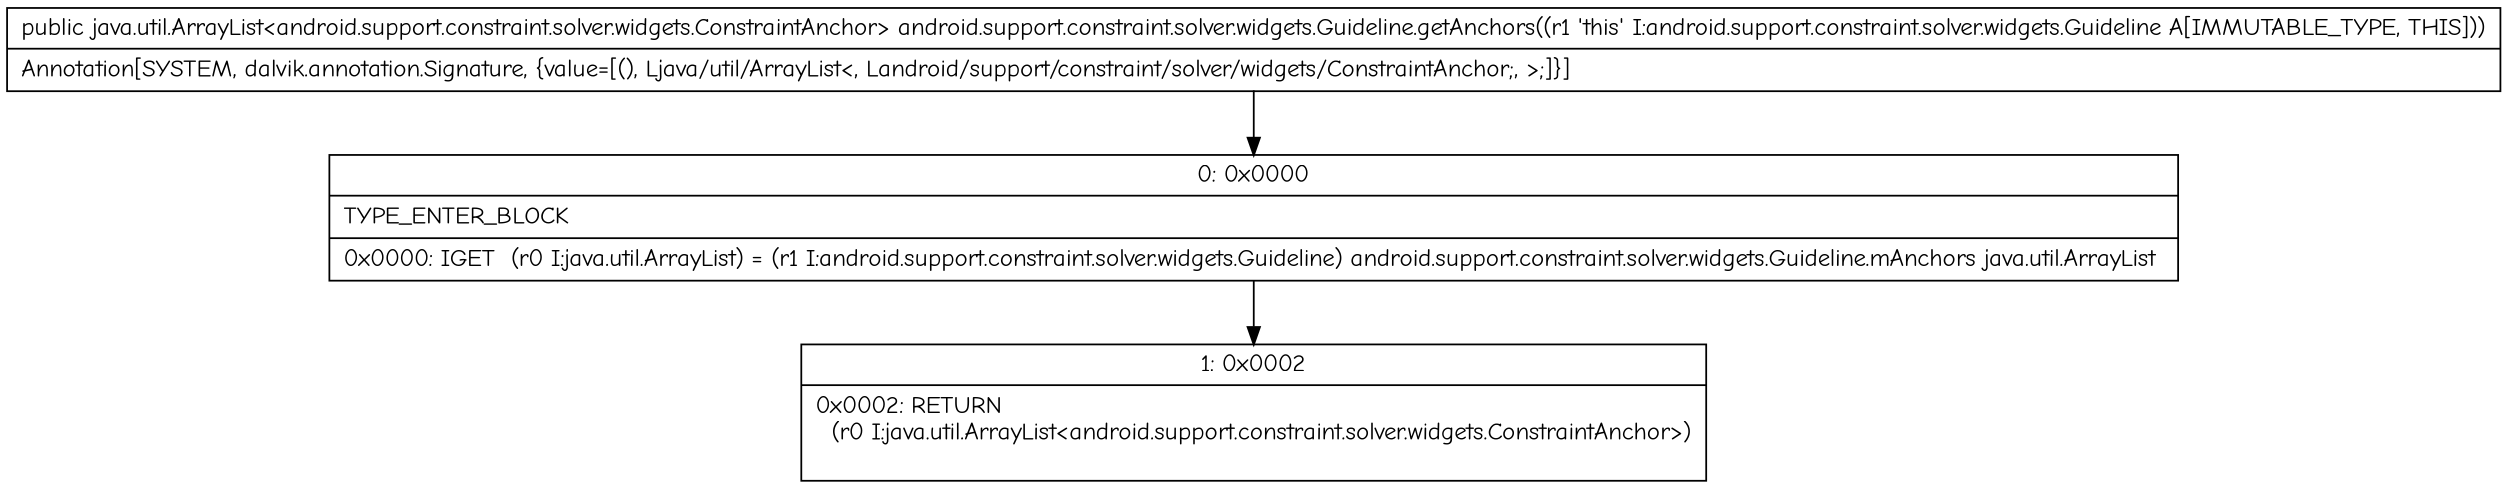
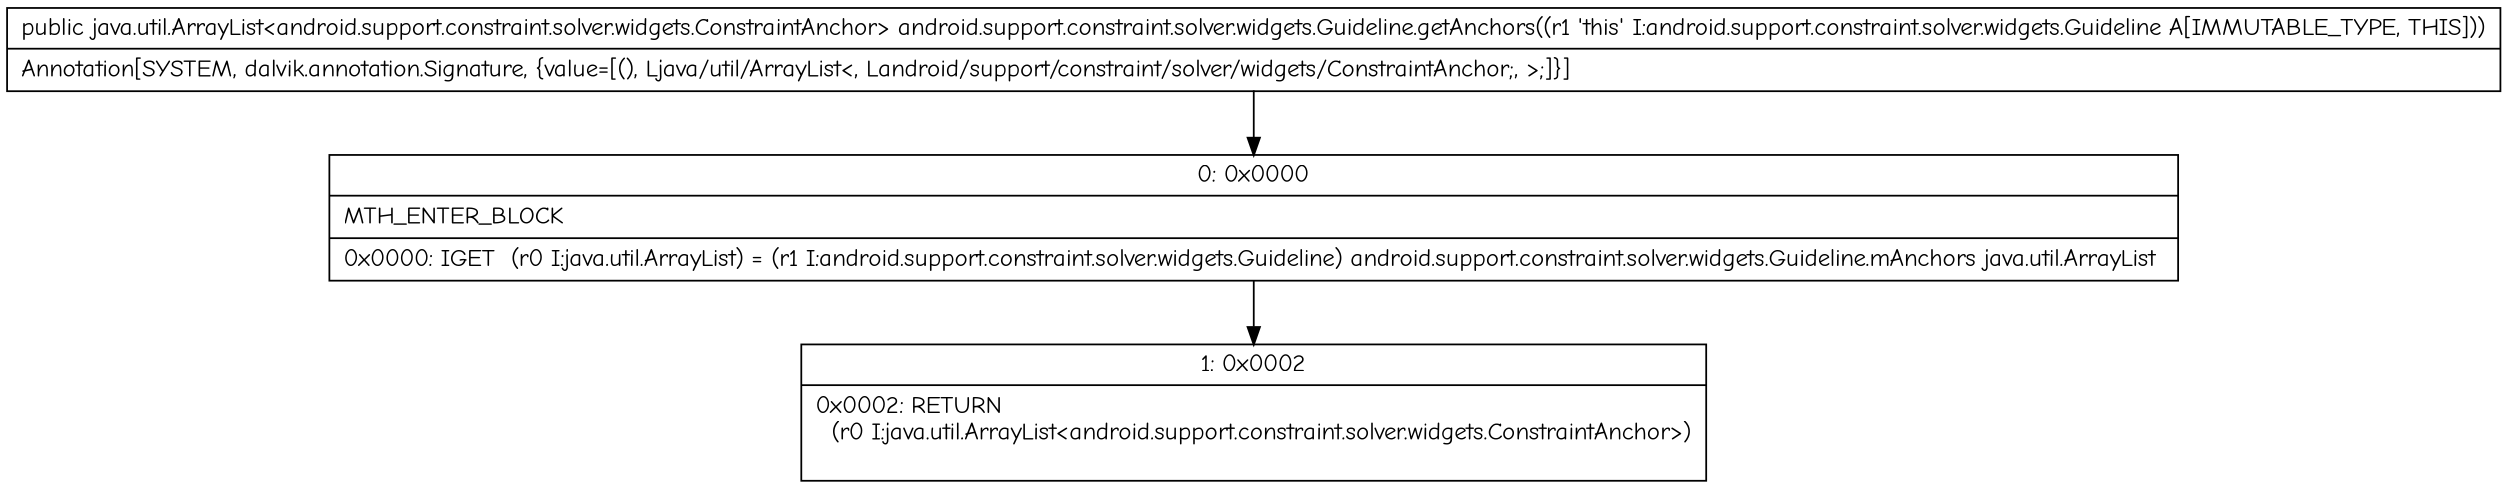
(456, 216) -> (453, 216)
